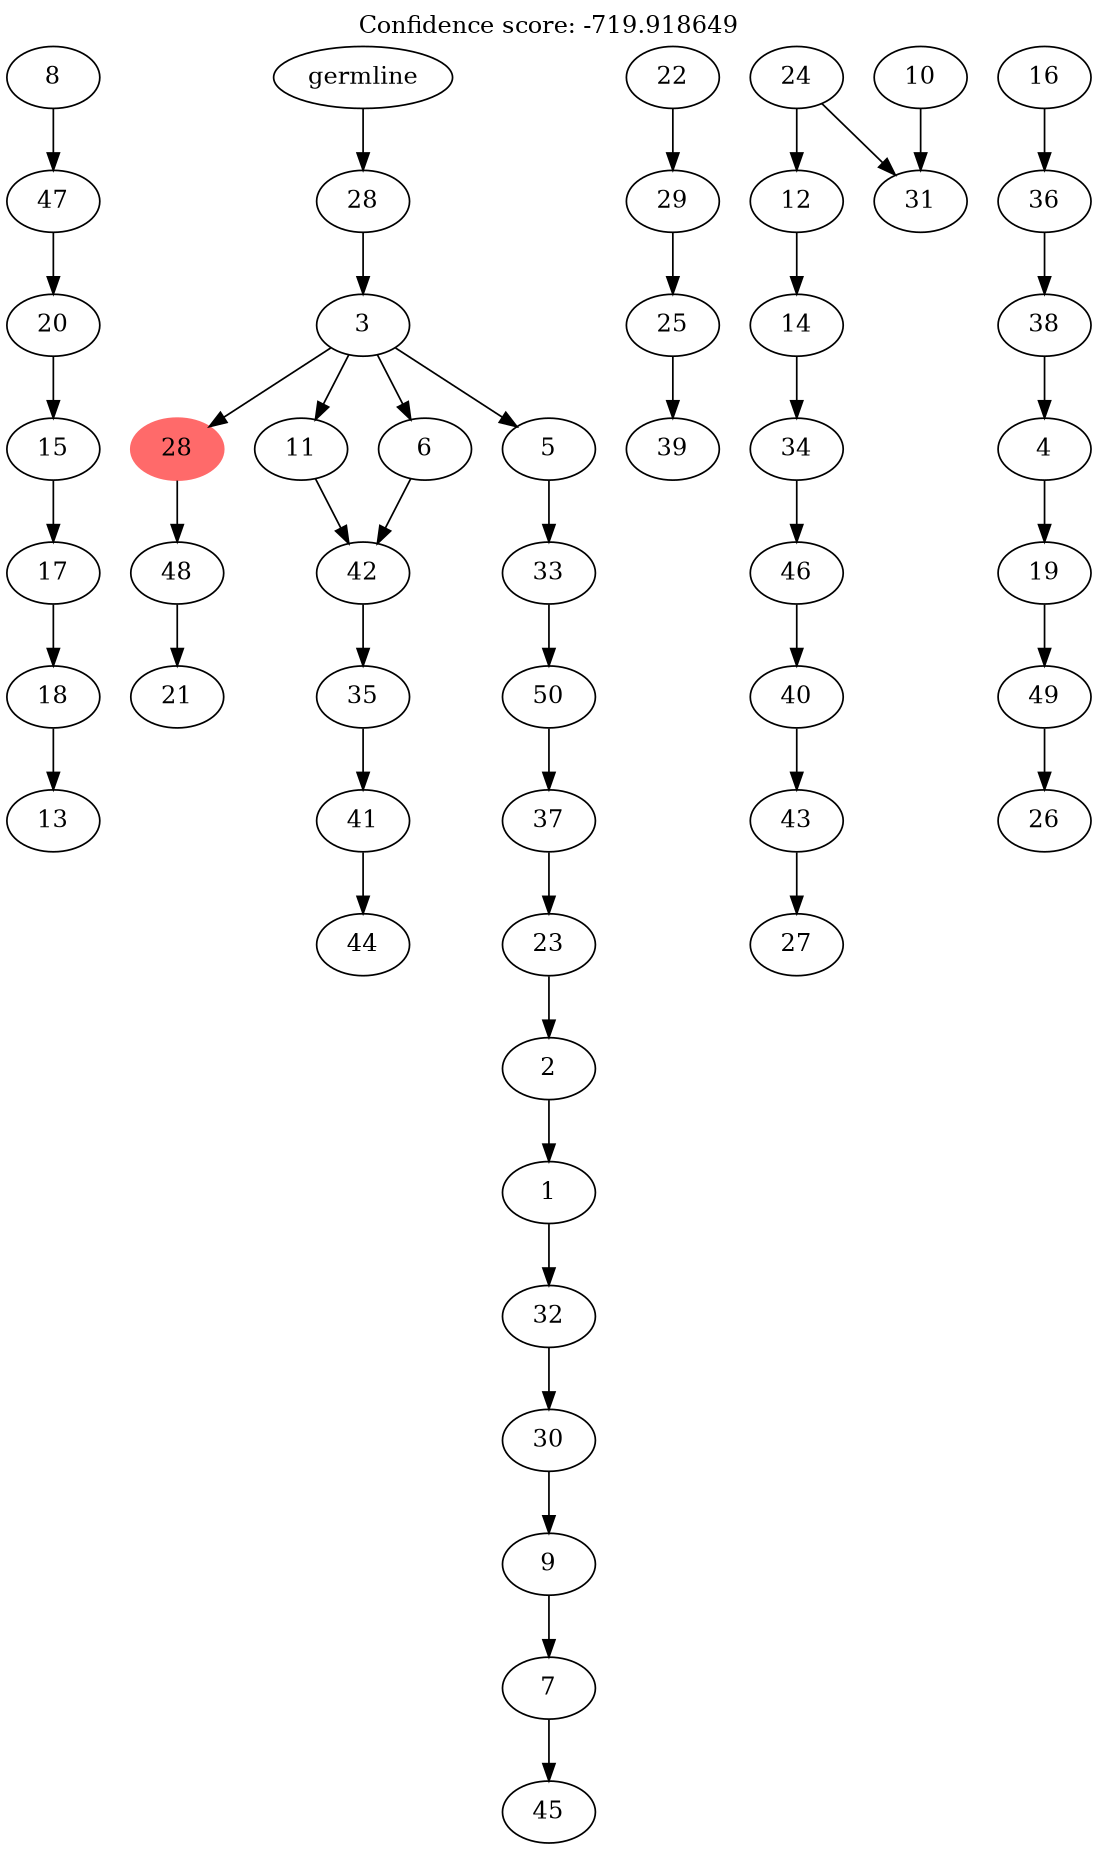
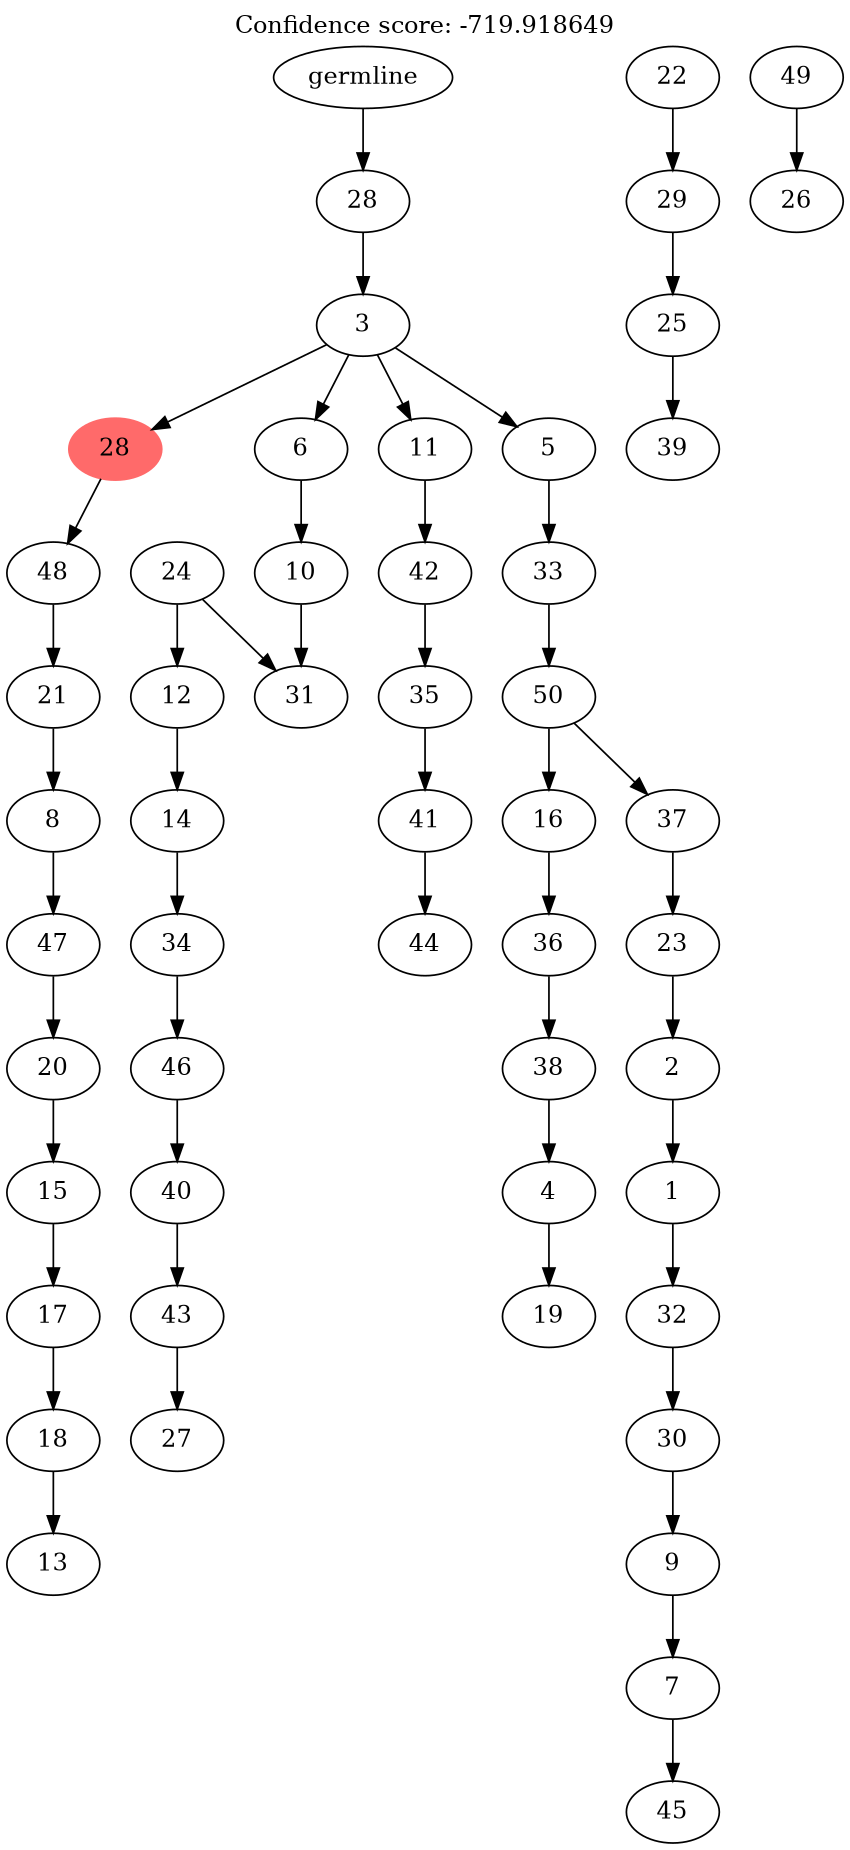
(398, 503) -> (301, 503)
(1045, 627) -> none
none -> (53, 750)
none -> (549, 750)
